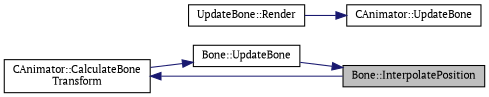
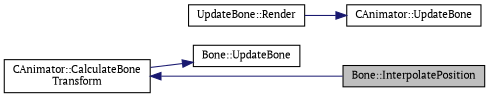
(316, 64) -> none
